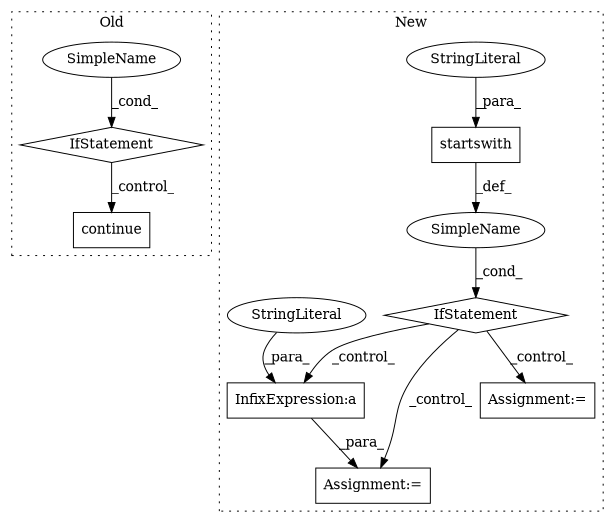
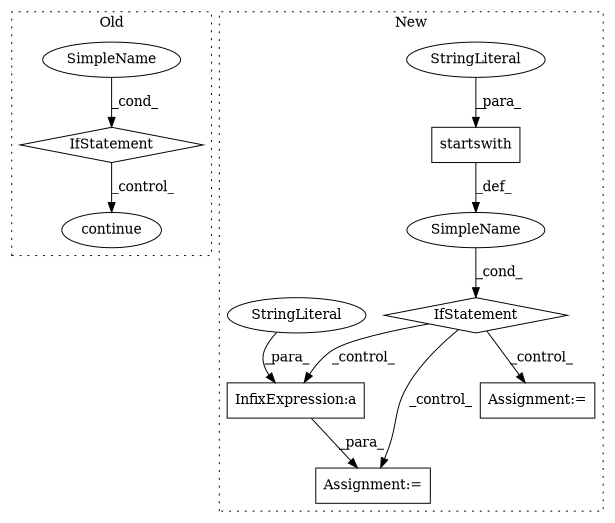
(112, 230) -> (112, 230)
